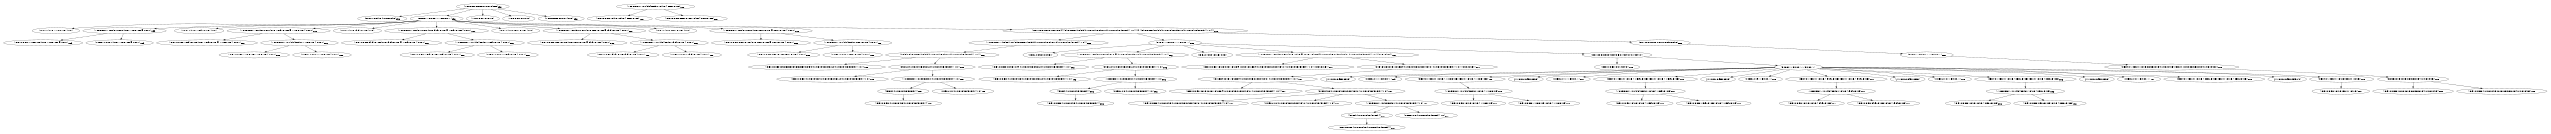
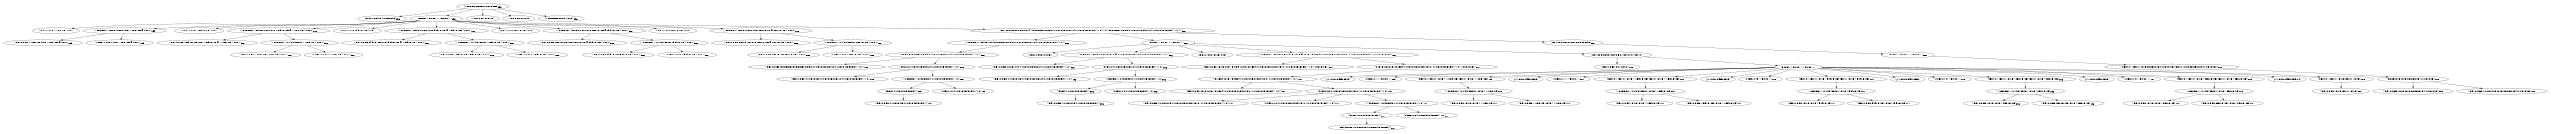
none -> (2214, 84)
